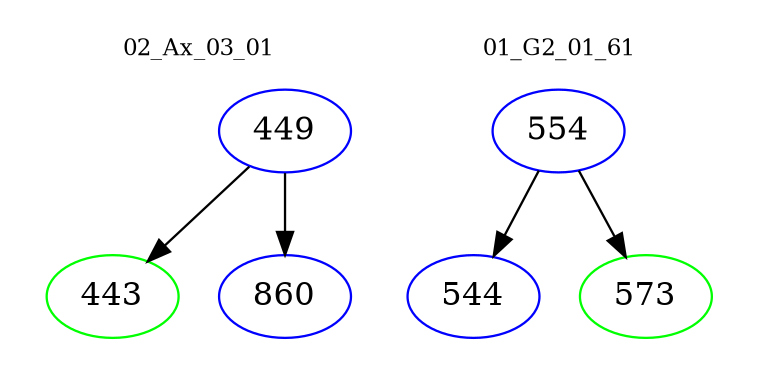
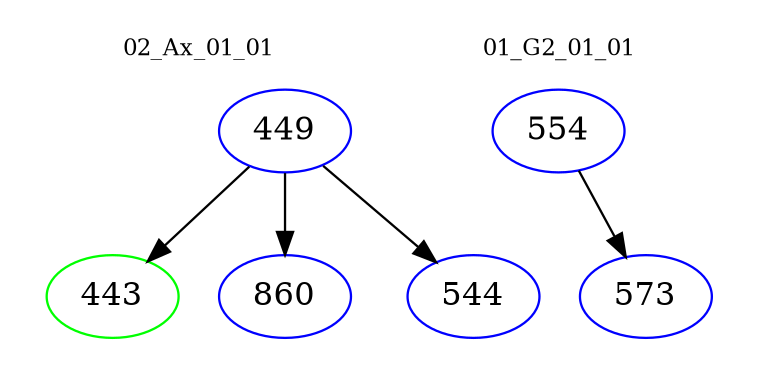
(199, 49) -> (199, 49)
(560, 49) -> (560, 49)
(522, 203) -> (354, 192)
(646, 297) -> (646, 297)
